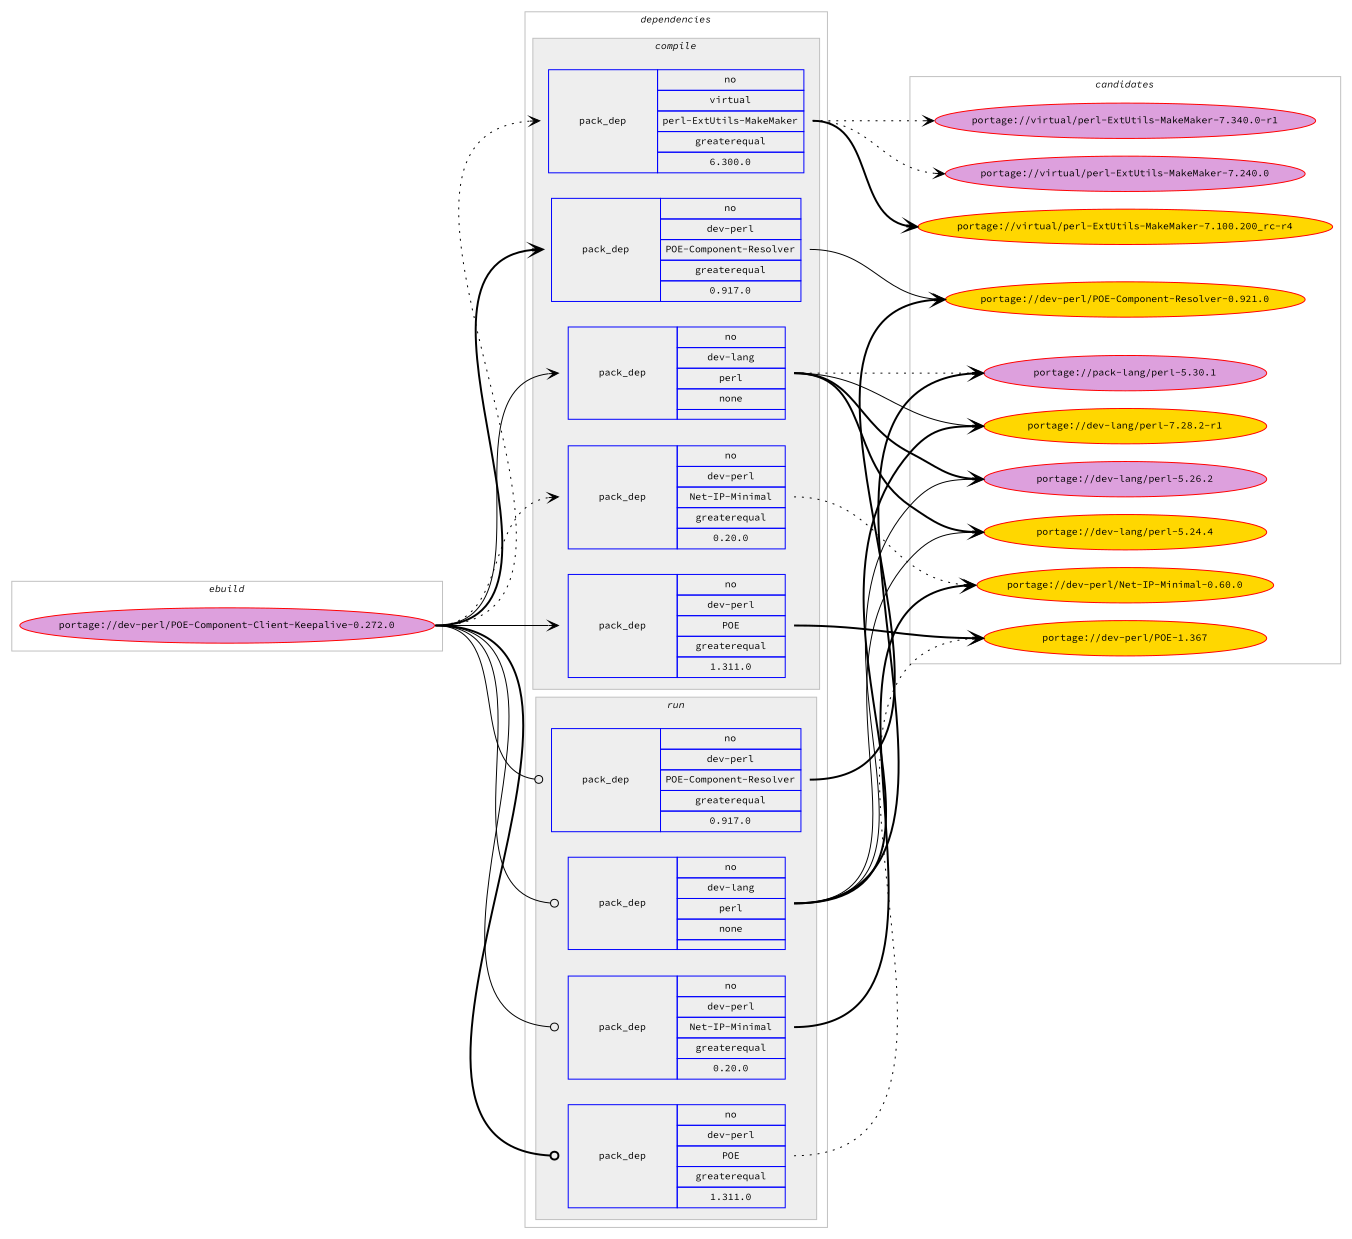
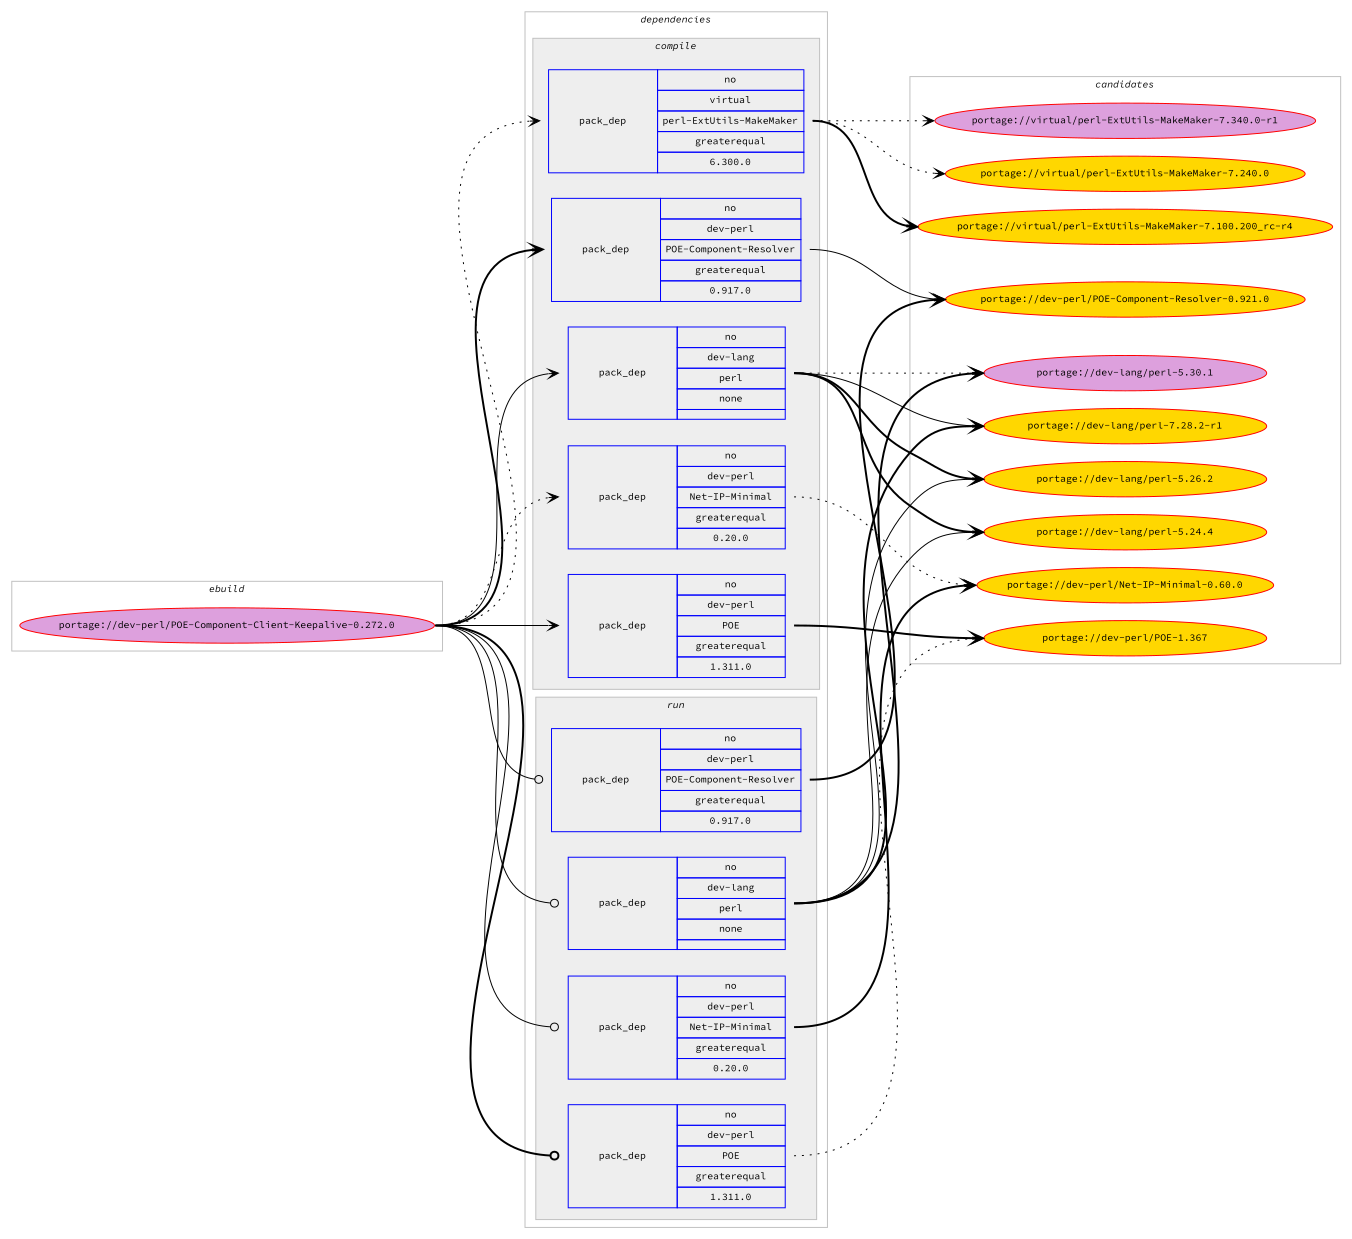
(1125, 174) -> (1125, 174)
(1125, 373) -> (1125, 373)
(1125, 479) -> (1125, 479)
